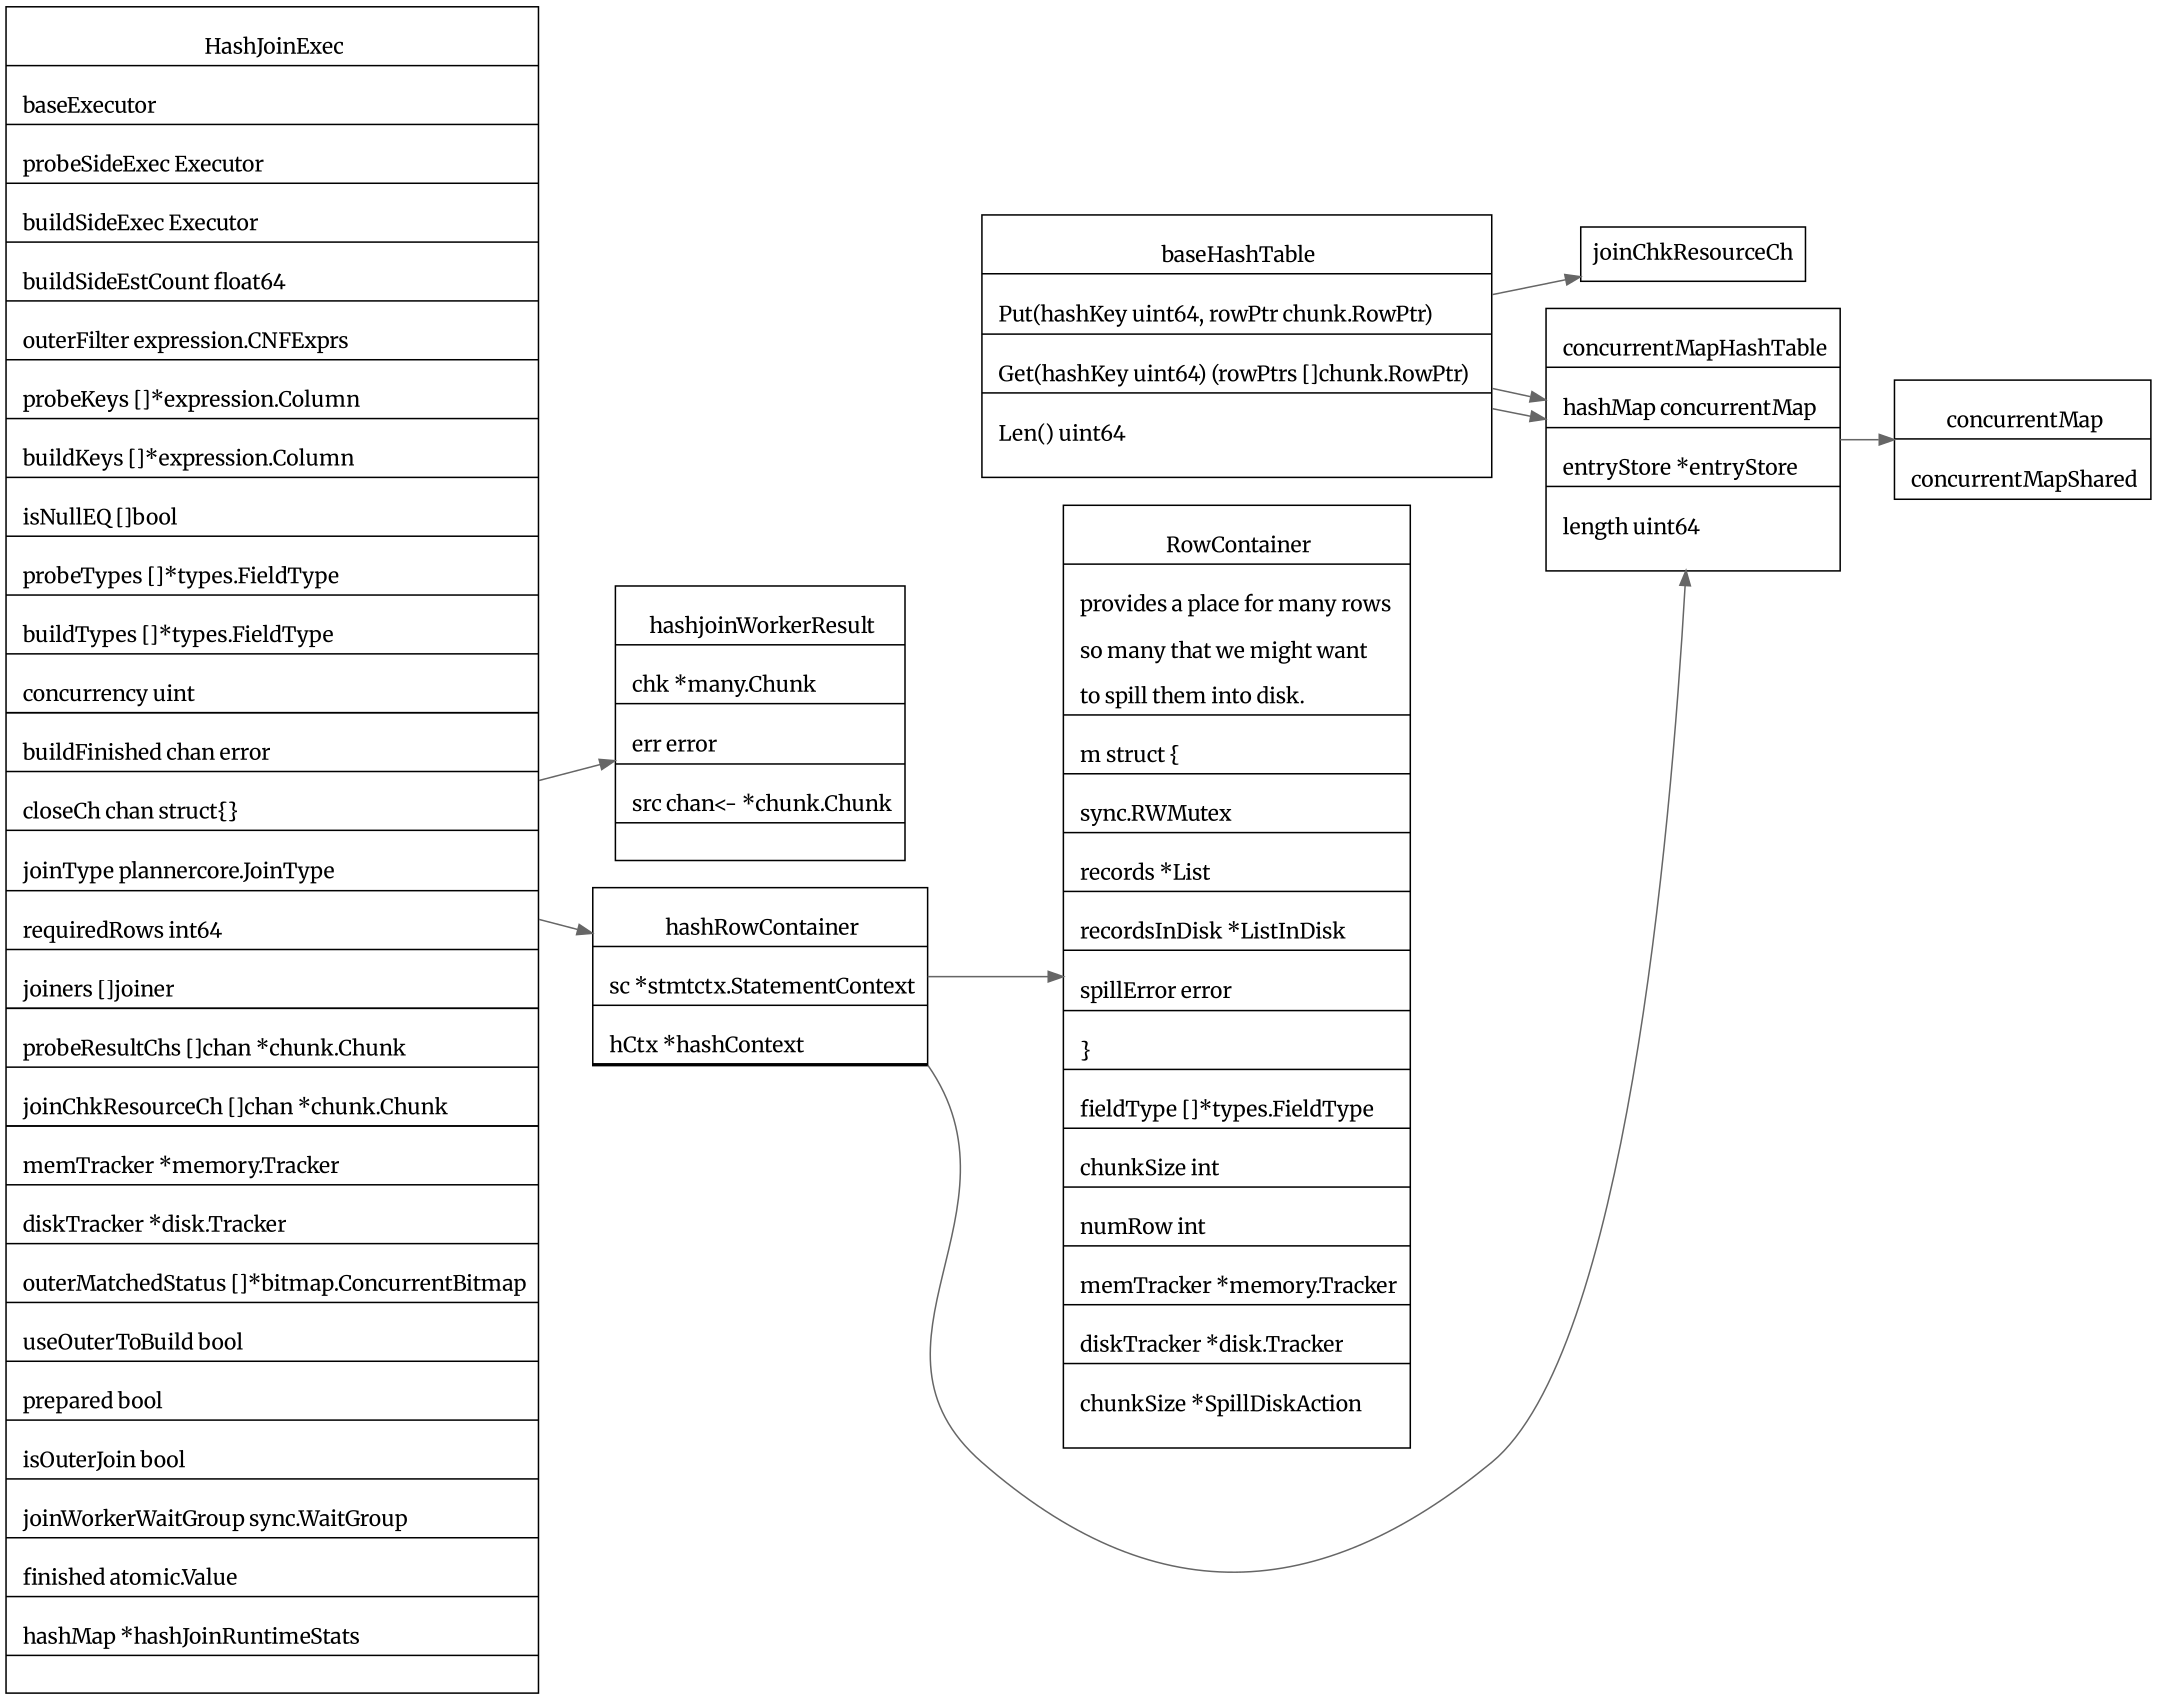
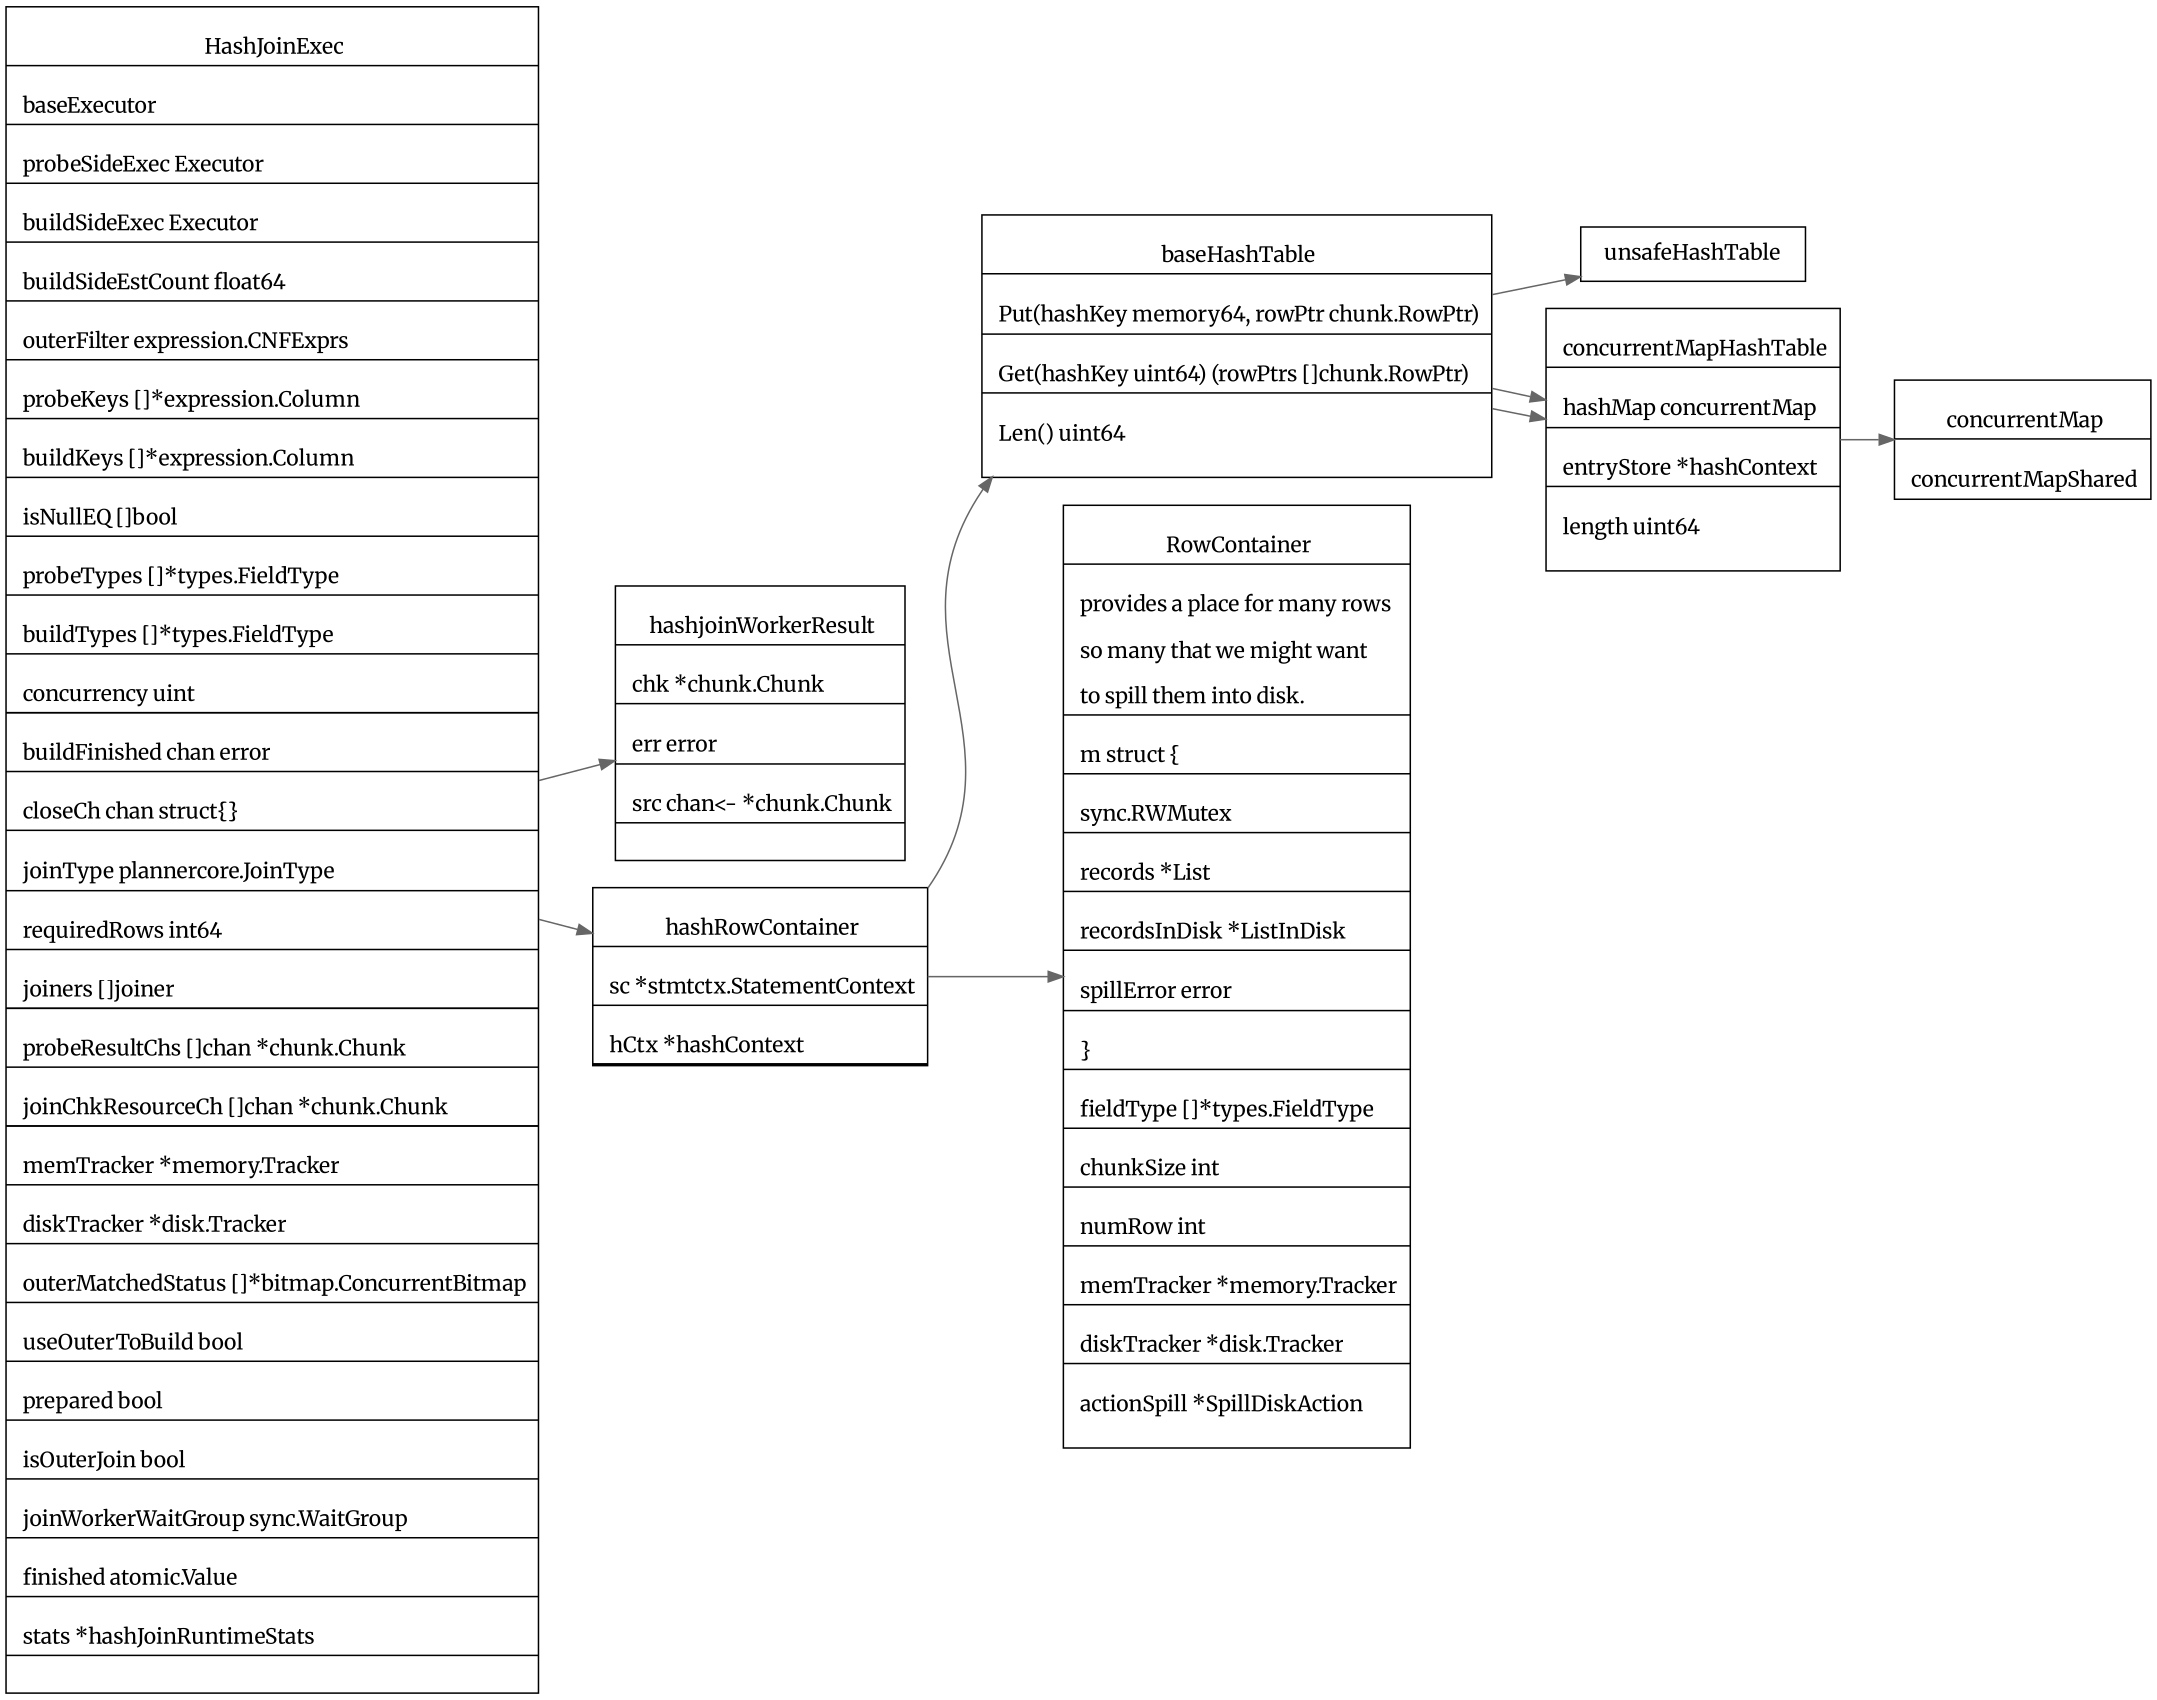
(1693, 254) -> (1693, 254)
(1214, 315) -> (1237, 315)
(1679, 468) -> (1688, 468)
(722, 686) -> (726, 686)
(1219, 1405) -> (1219, 1405)
(1460, 1485) -> (955, 689)
(189, 1637) -> (167, 1637)
